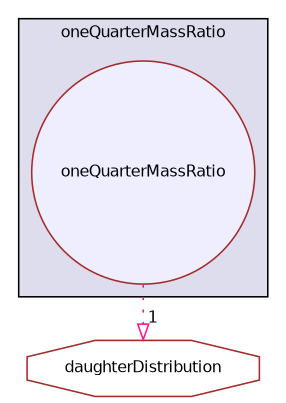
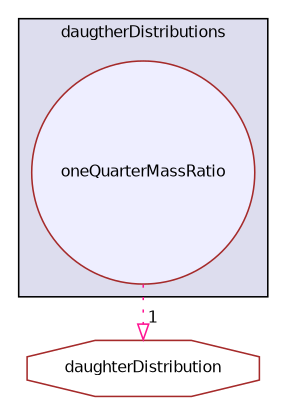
(143, 33) -> (143, 33)
